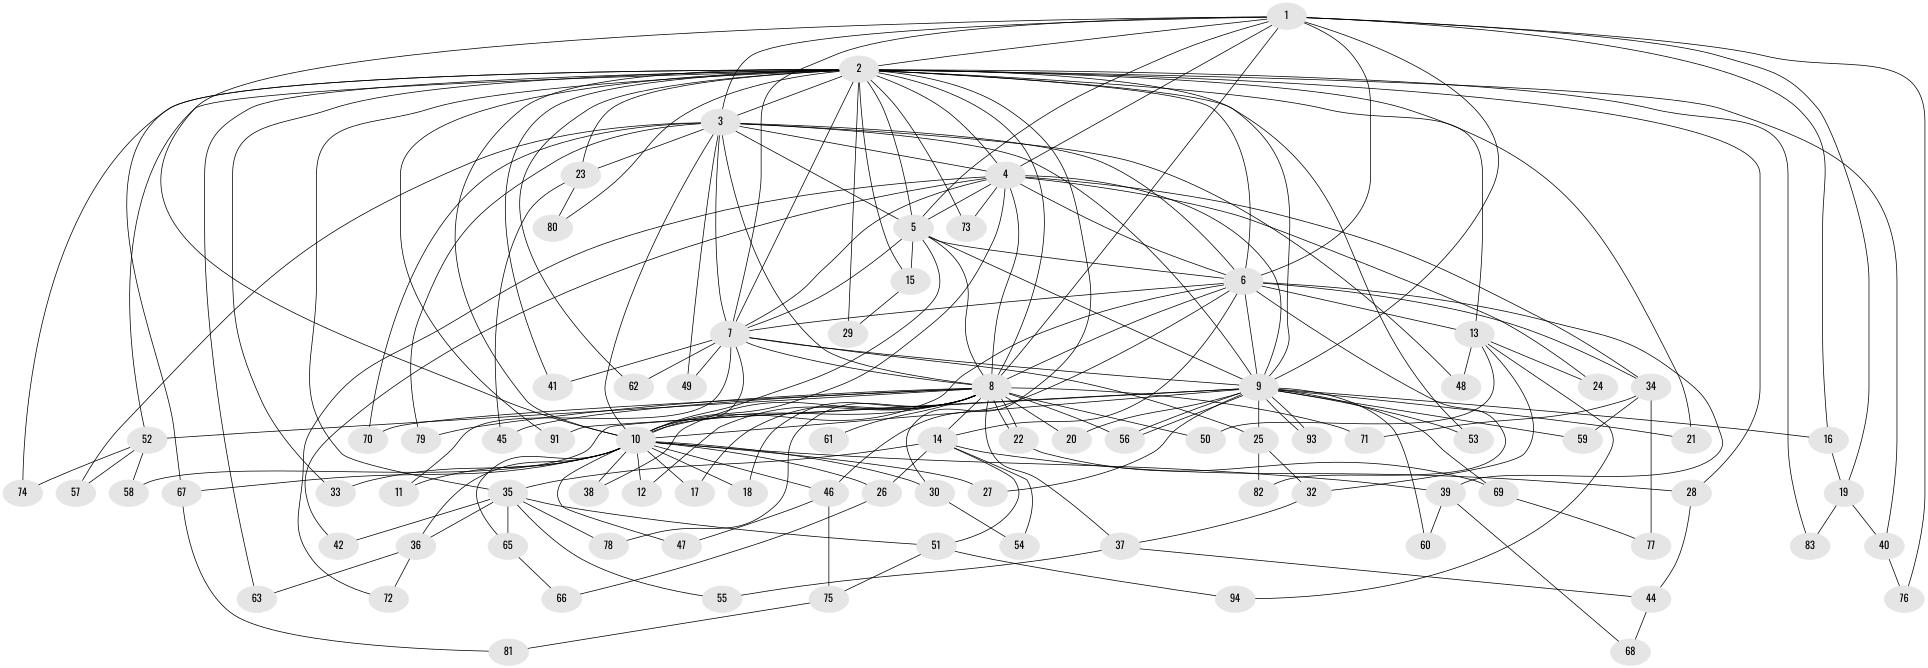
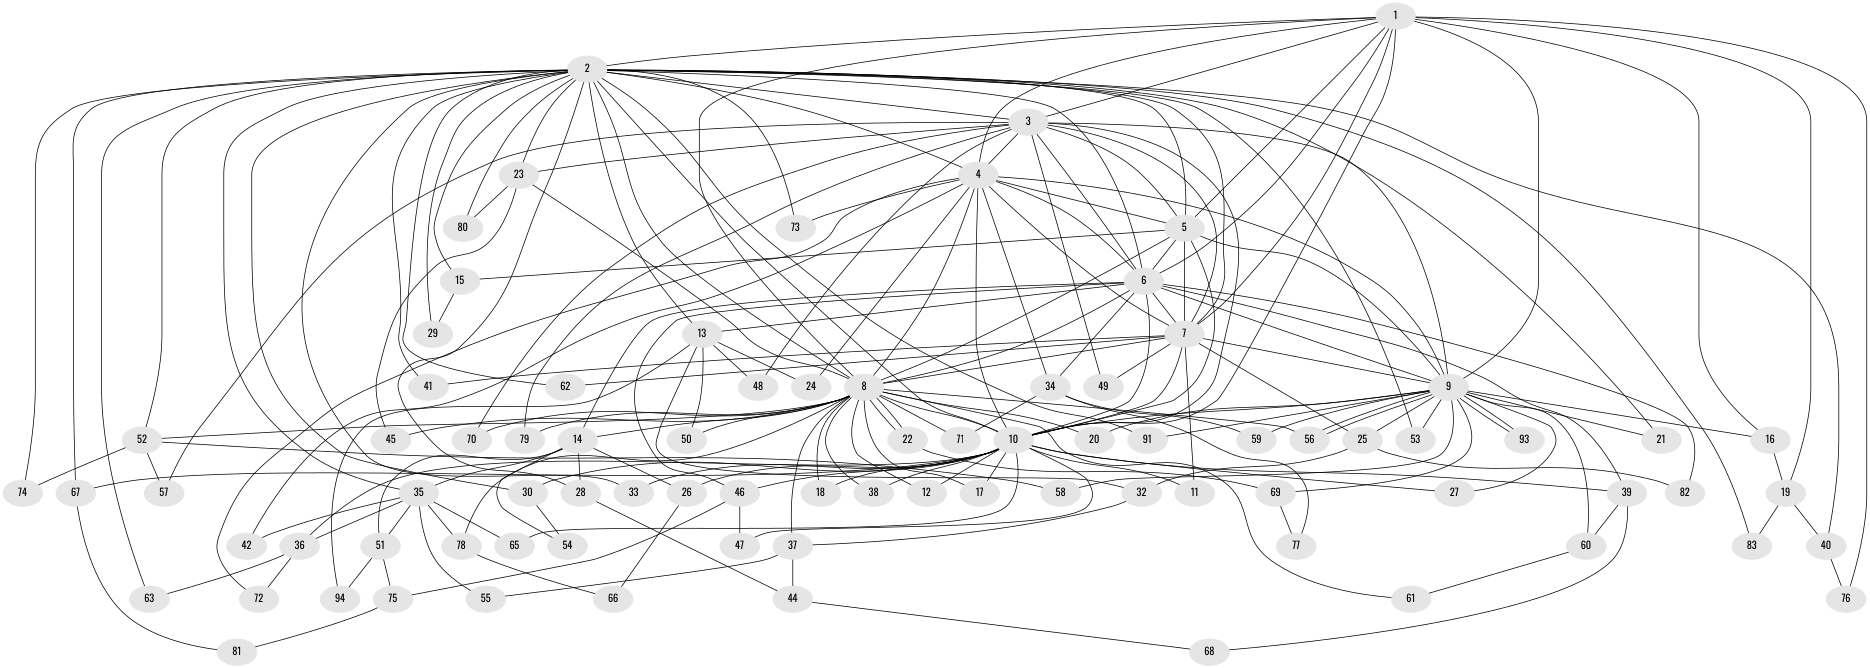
(1267, 143) -> none
(793, 317) -> (687, 290)
(535, 573) -> (535, 576)
none -> (1499, 573)
